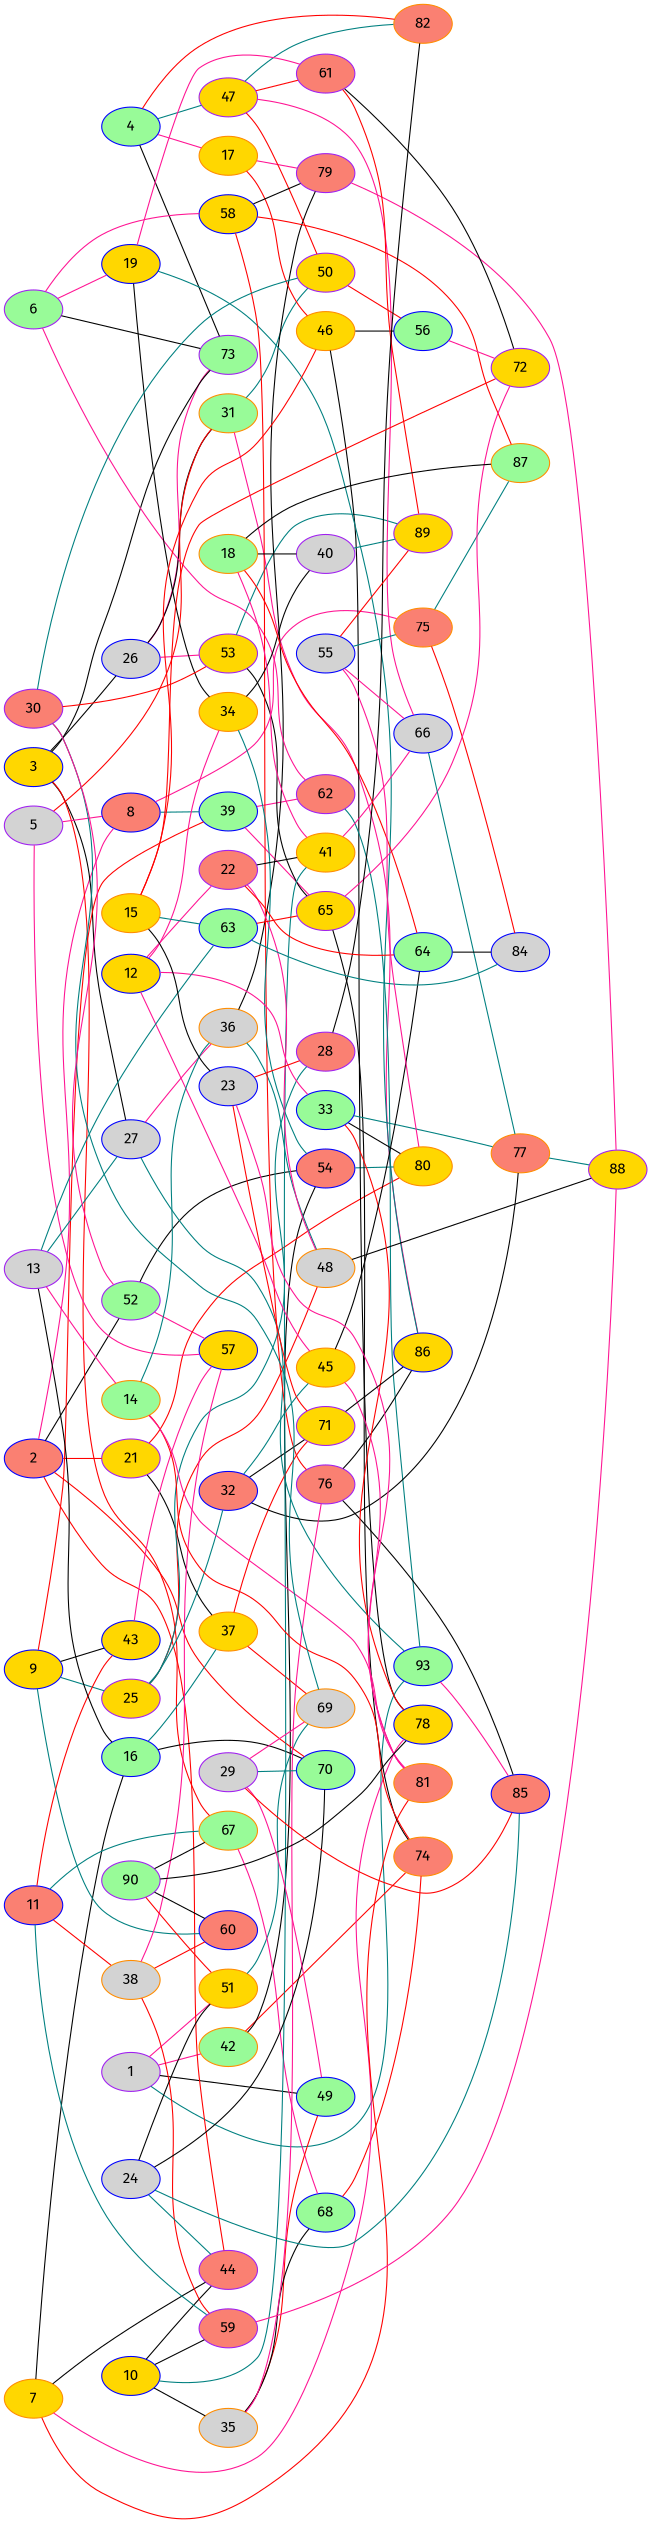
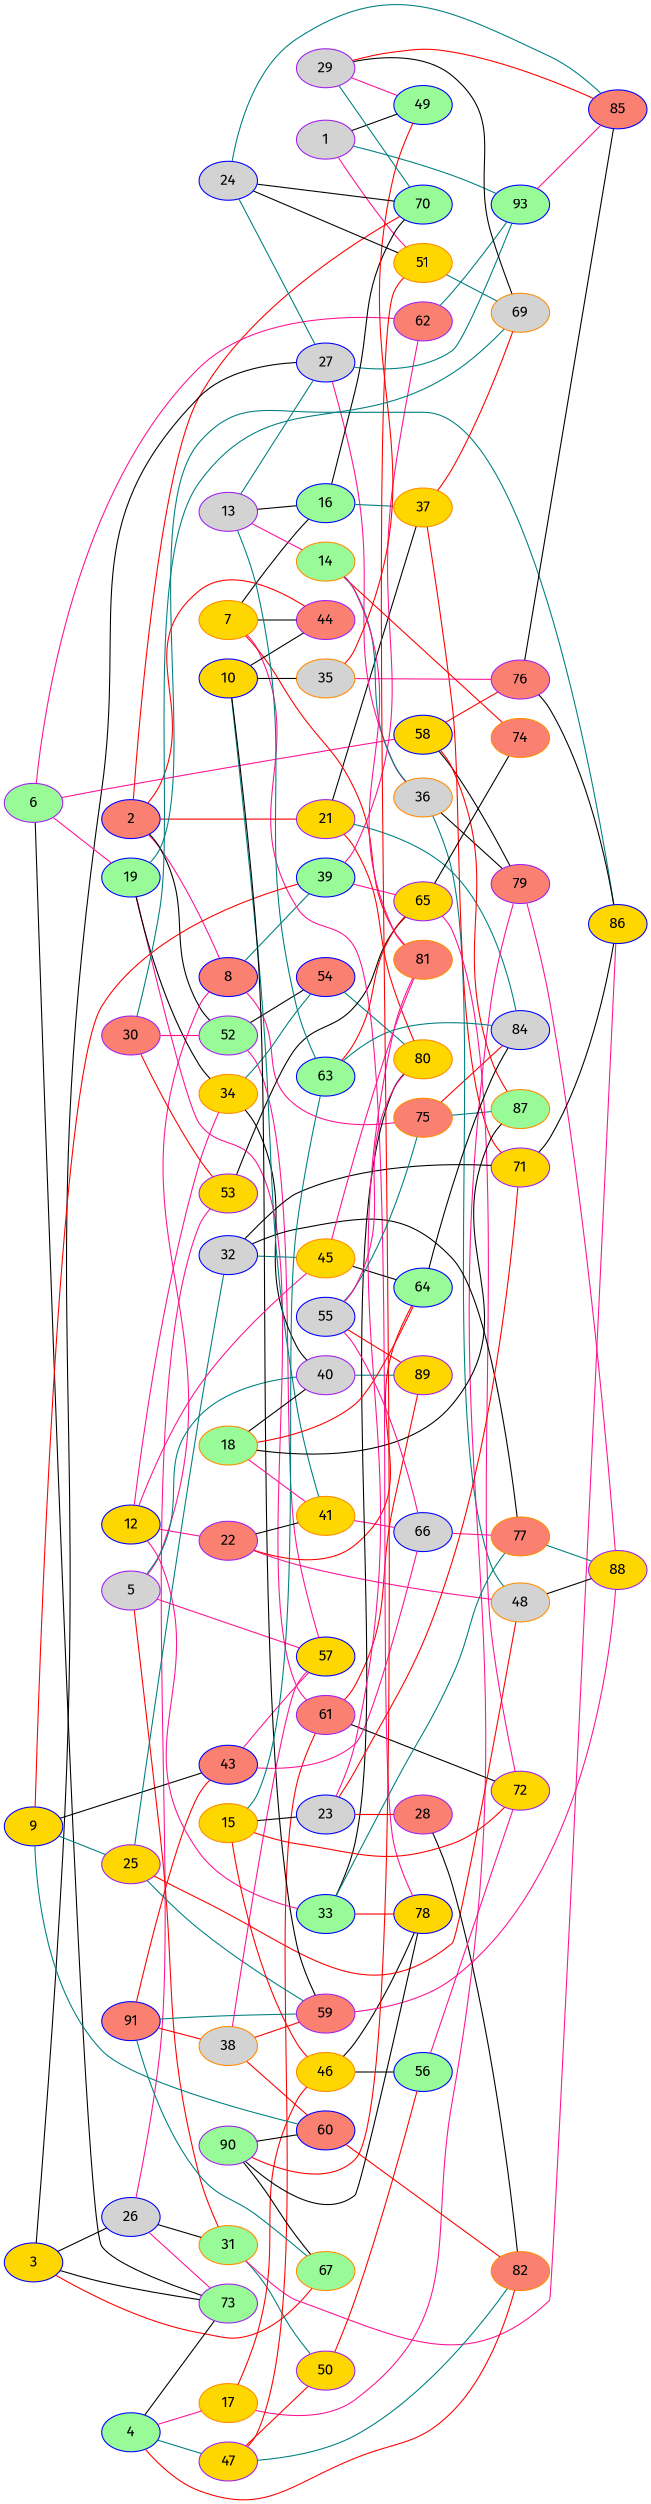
(131, 264) -> (131, 878)
(391, 374) -> (375, 1698)
(115, 445) -> none
(288, 532) -> none
none -> (467, 889)
(472, 944) -> (471, 1534)
(251, 1388) -> (221, 1946)
none -> (177, 1456)
(228, 1491) -> (228, 1255)
(131, 1640) -> (228, 1765)
(277, 1740) -> (484, 131)
(34, 1905) -> (131, 2021)
(228, 2047) -> none
none -> (423, 2201)
(326, 2213) -> none
(183, 2228) -> (277, 272)
